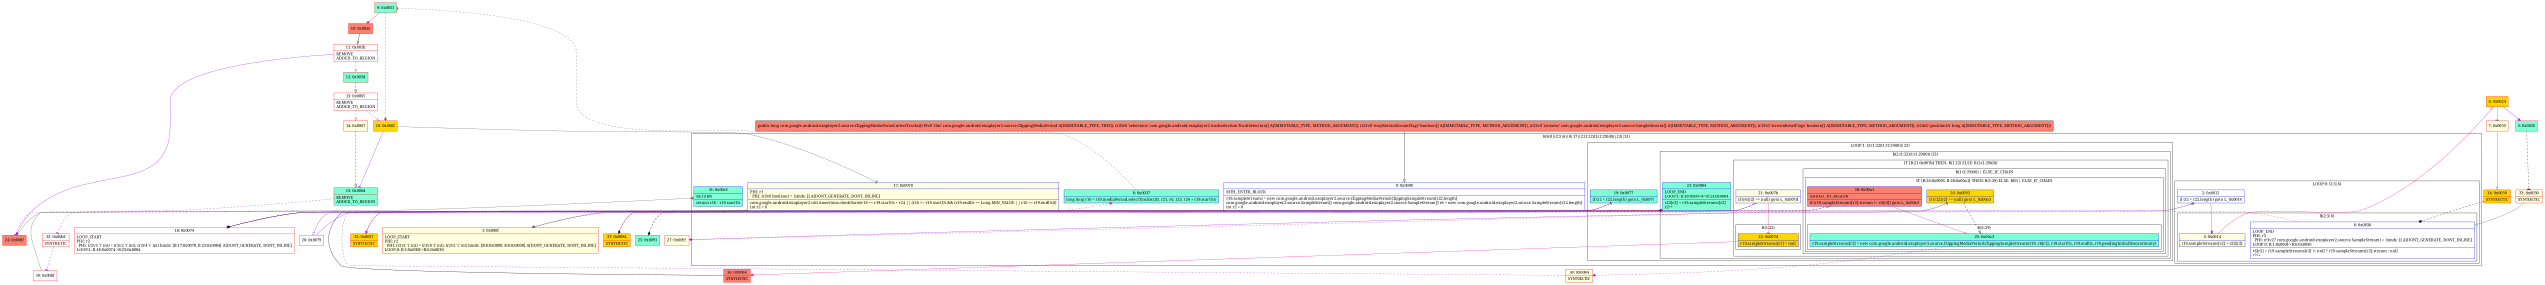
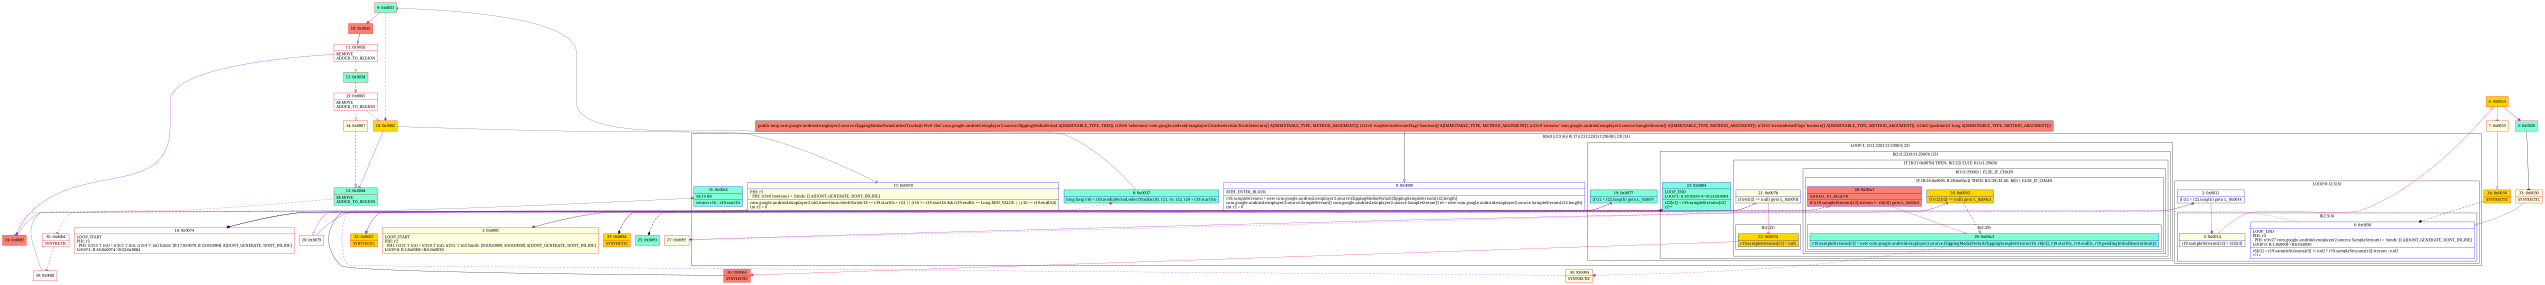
(741, 131) -> (741, 131)
(2528, 160) -> (2528, 160)
